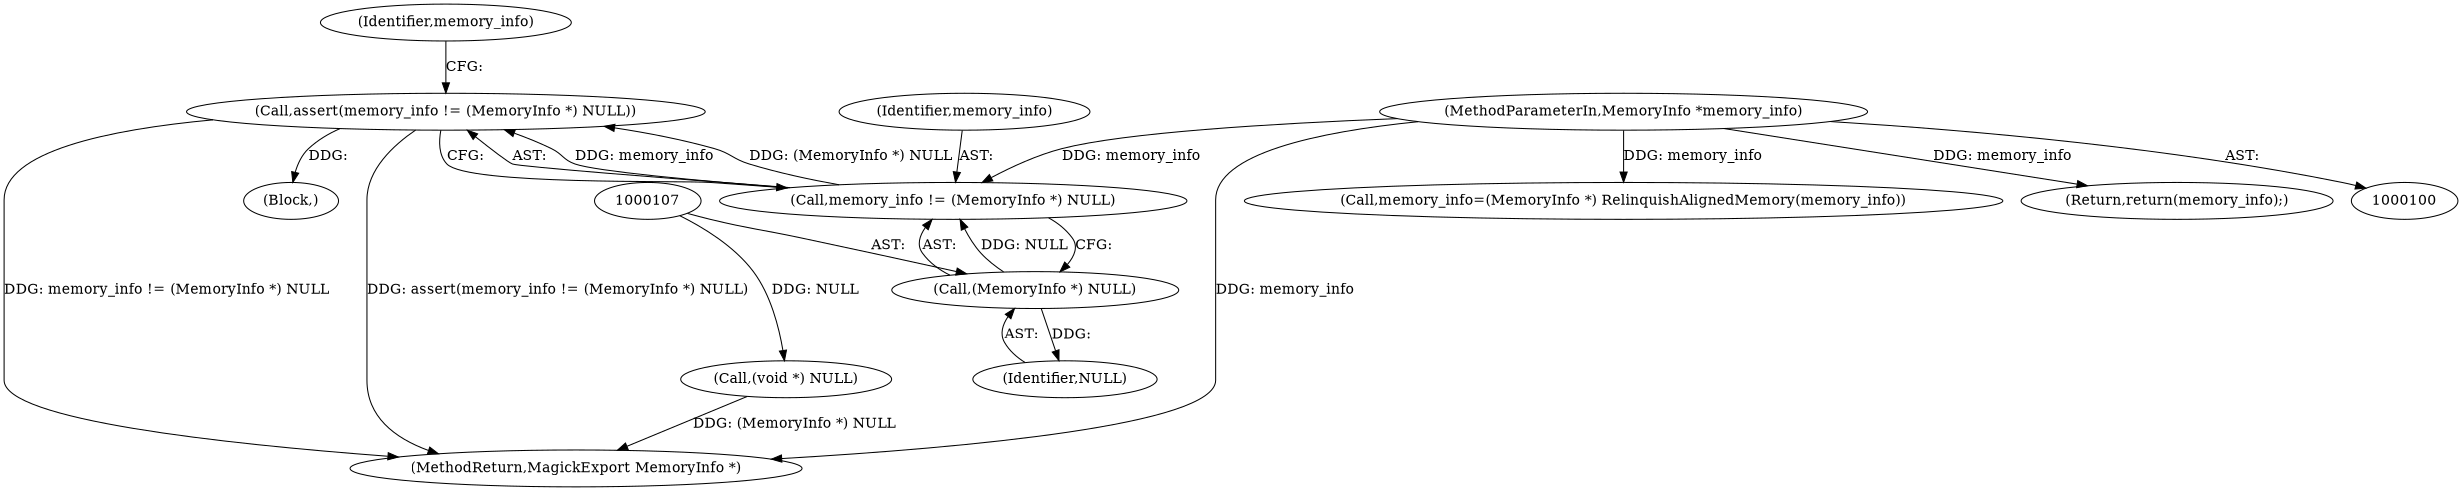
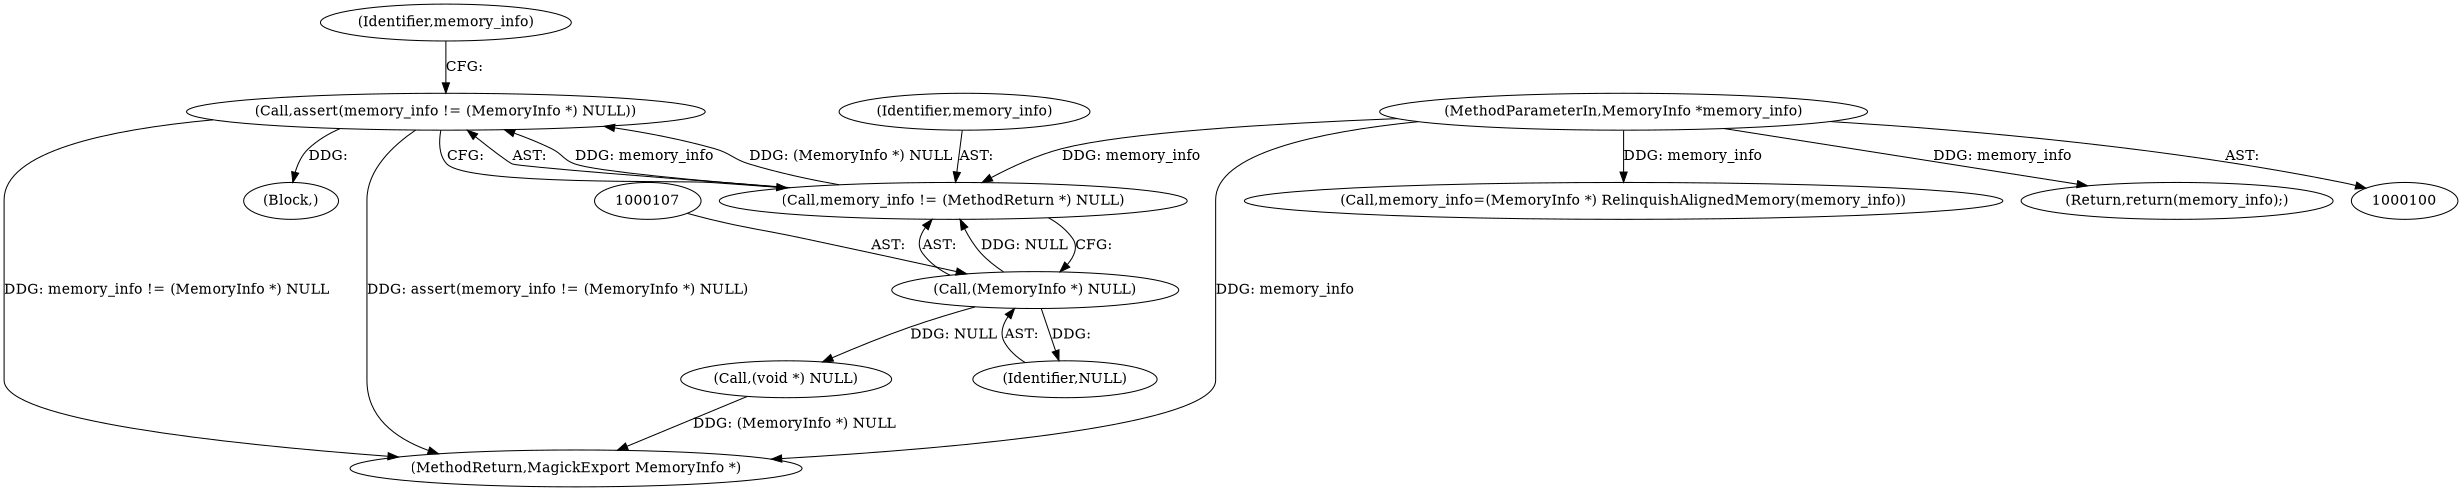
(953, 201) -> (953, 201)
(751, 268) -> (903, 330)
